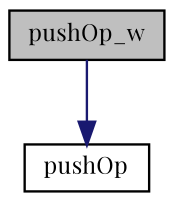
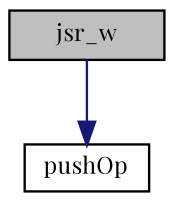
(87, 35) -> (87, 35)
